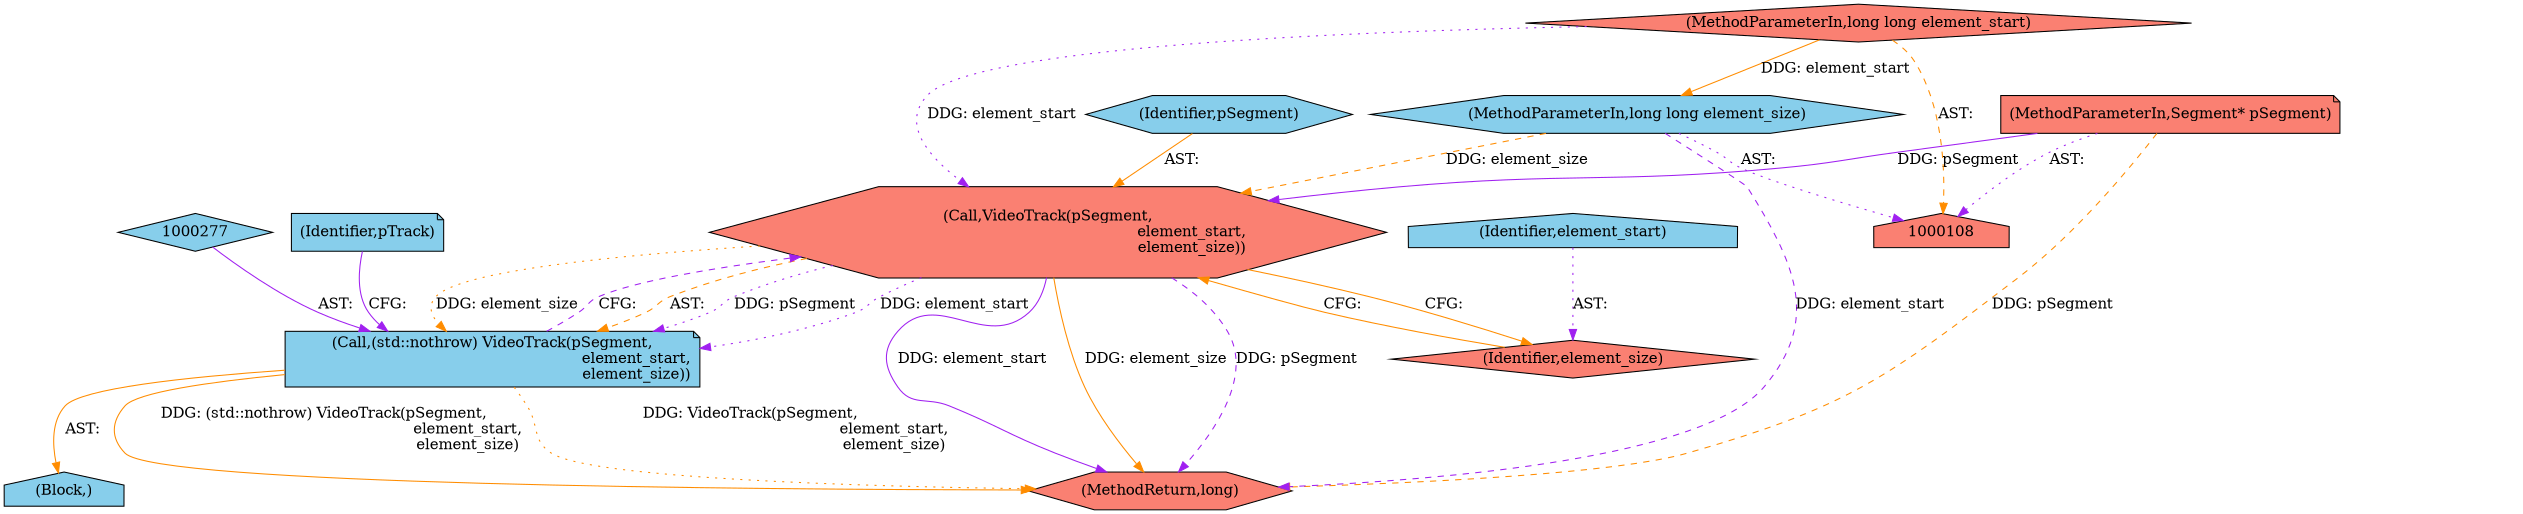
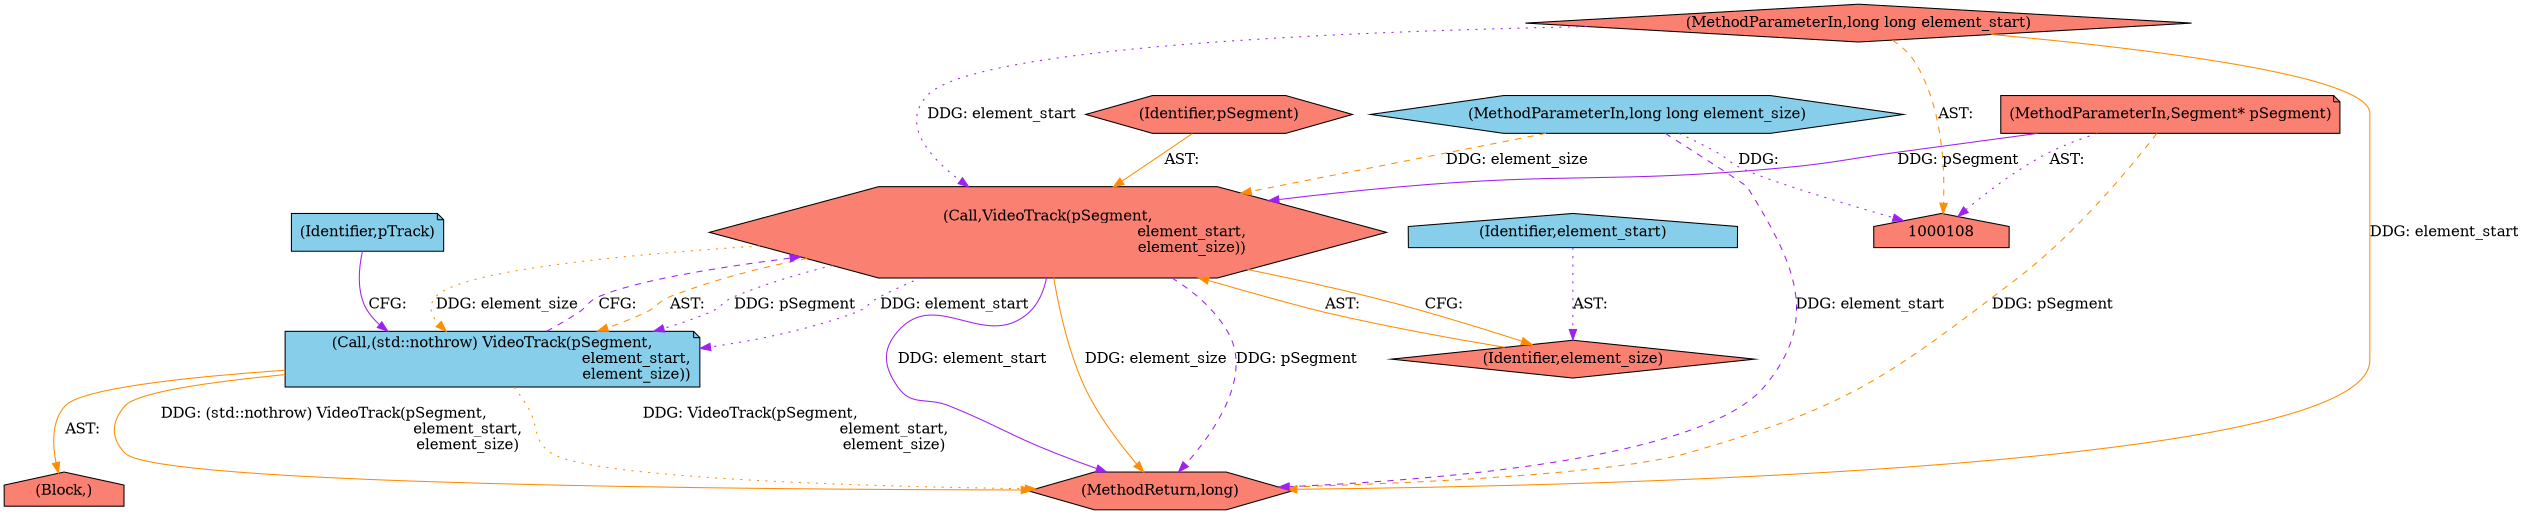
(1755, 66) -> (2163, 439)
(1219, 114) -> (1219, 114)
(1761, 160) -> (1761, 160)
(195, 232) -> none
(1345, 305) -> (1345, 305)
(64, 491) -> (64, 491)
